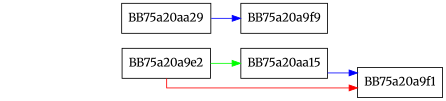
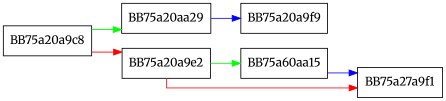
none -> (48, 41)
(284, 63) -> (284, 63)
(400, 82) -> (400, 82)
